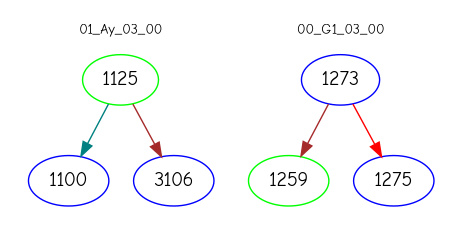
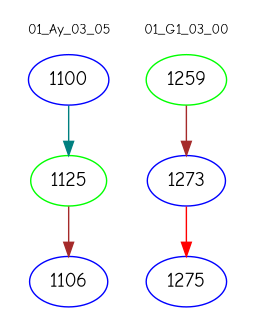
(121, 30) -> (69, 30)
(341, 30) -> (187, 30)
(98, 124) -> (69, 123)
(318, 124) -> (186, 123)
(174, 181) -> (69, 282)
